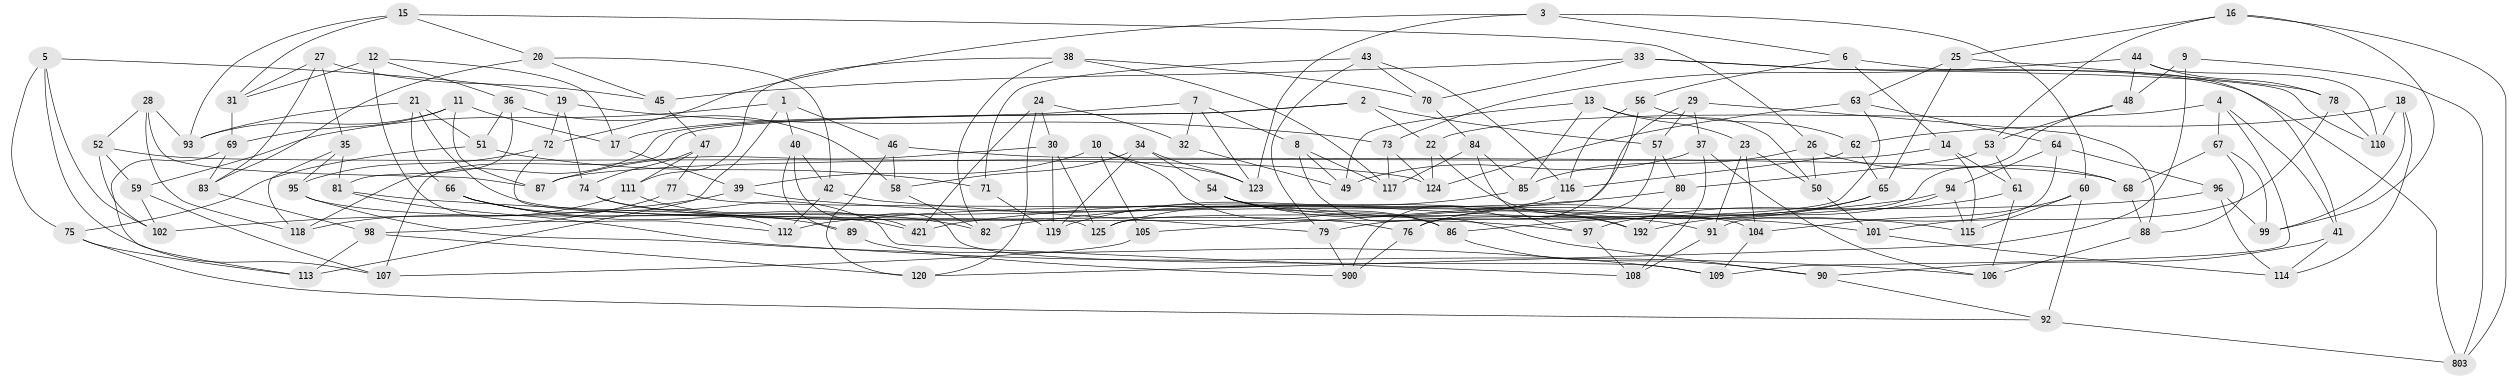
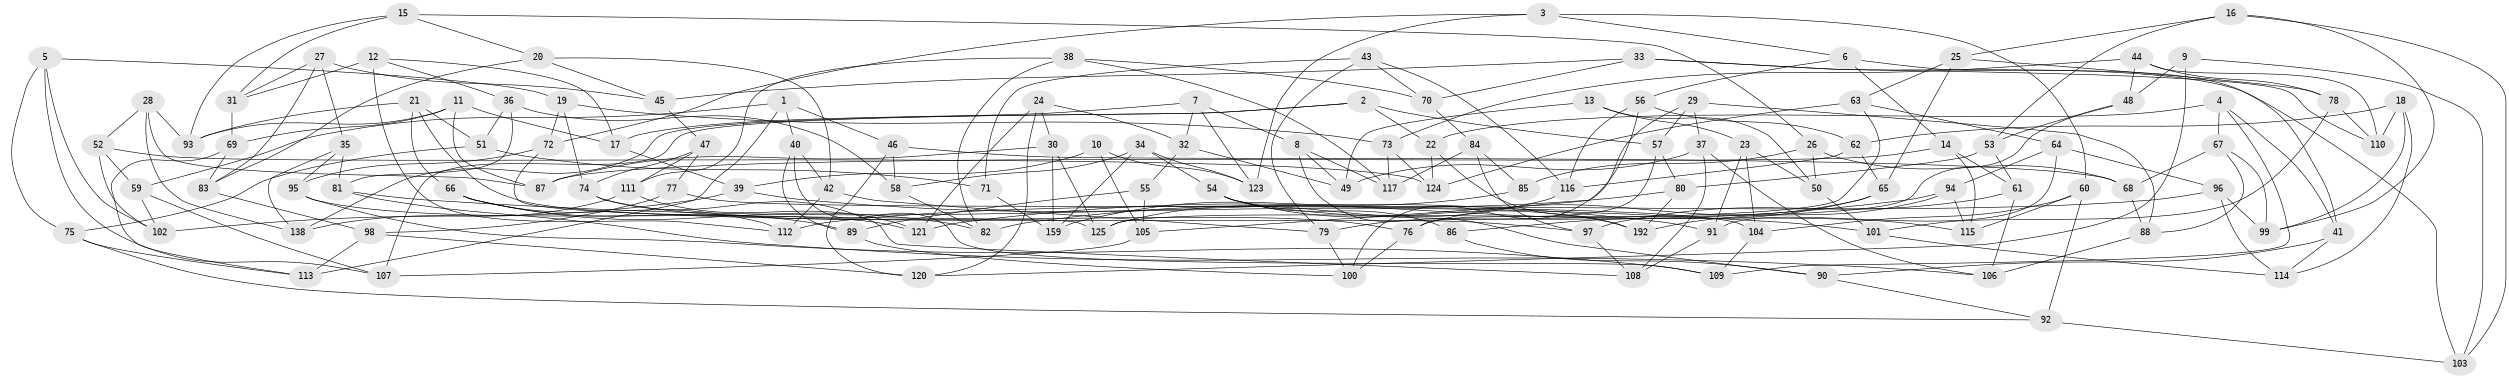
(1556, 145) -> none
none -> (1145, 189)
(1183, 196) -> none
(298, 233) -> (298, 233)
(919, 233) -> (919, 233)
(1053, 233) -> (1053, 233)
(1349, 277) -> (1349, 277)
(2460, 364) -> (2460, 364)
